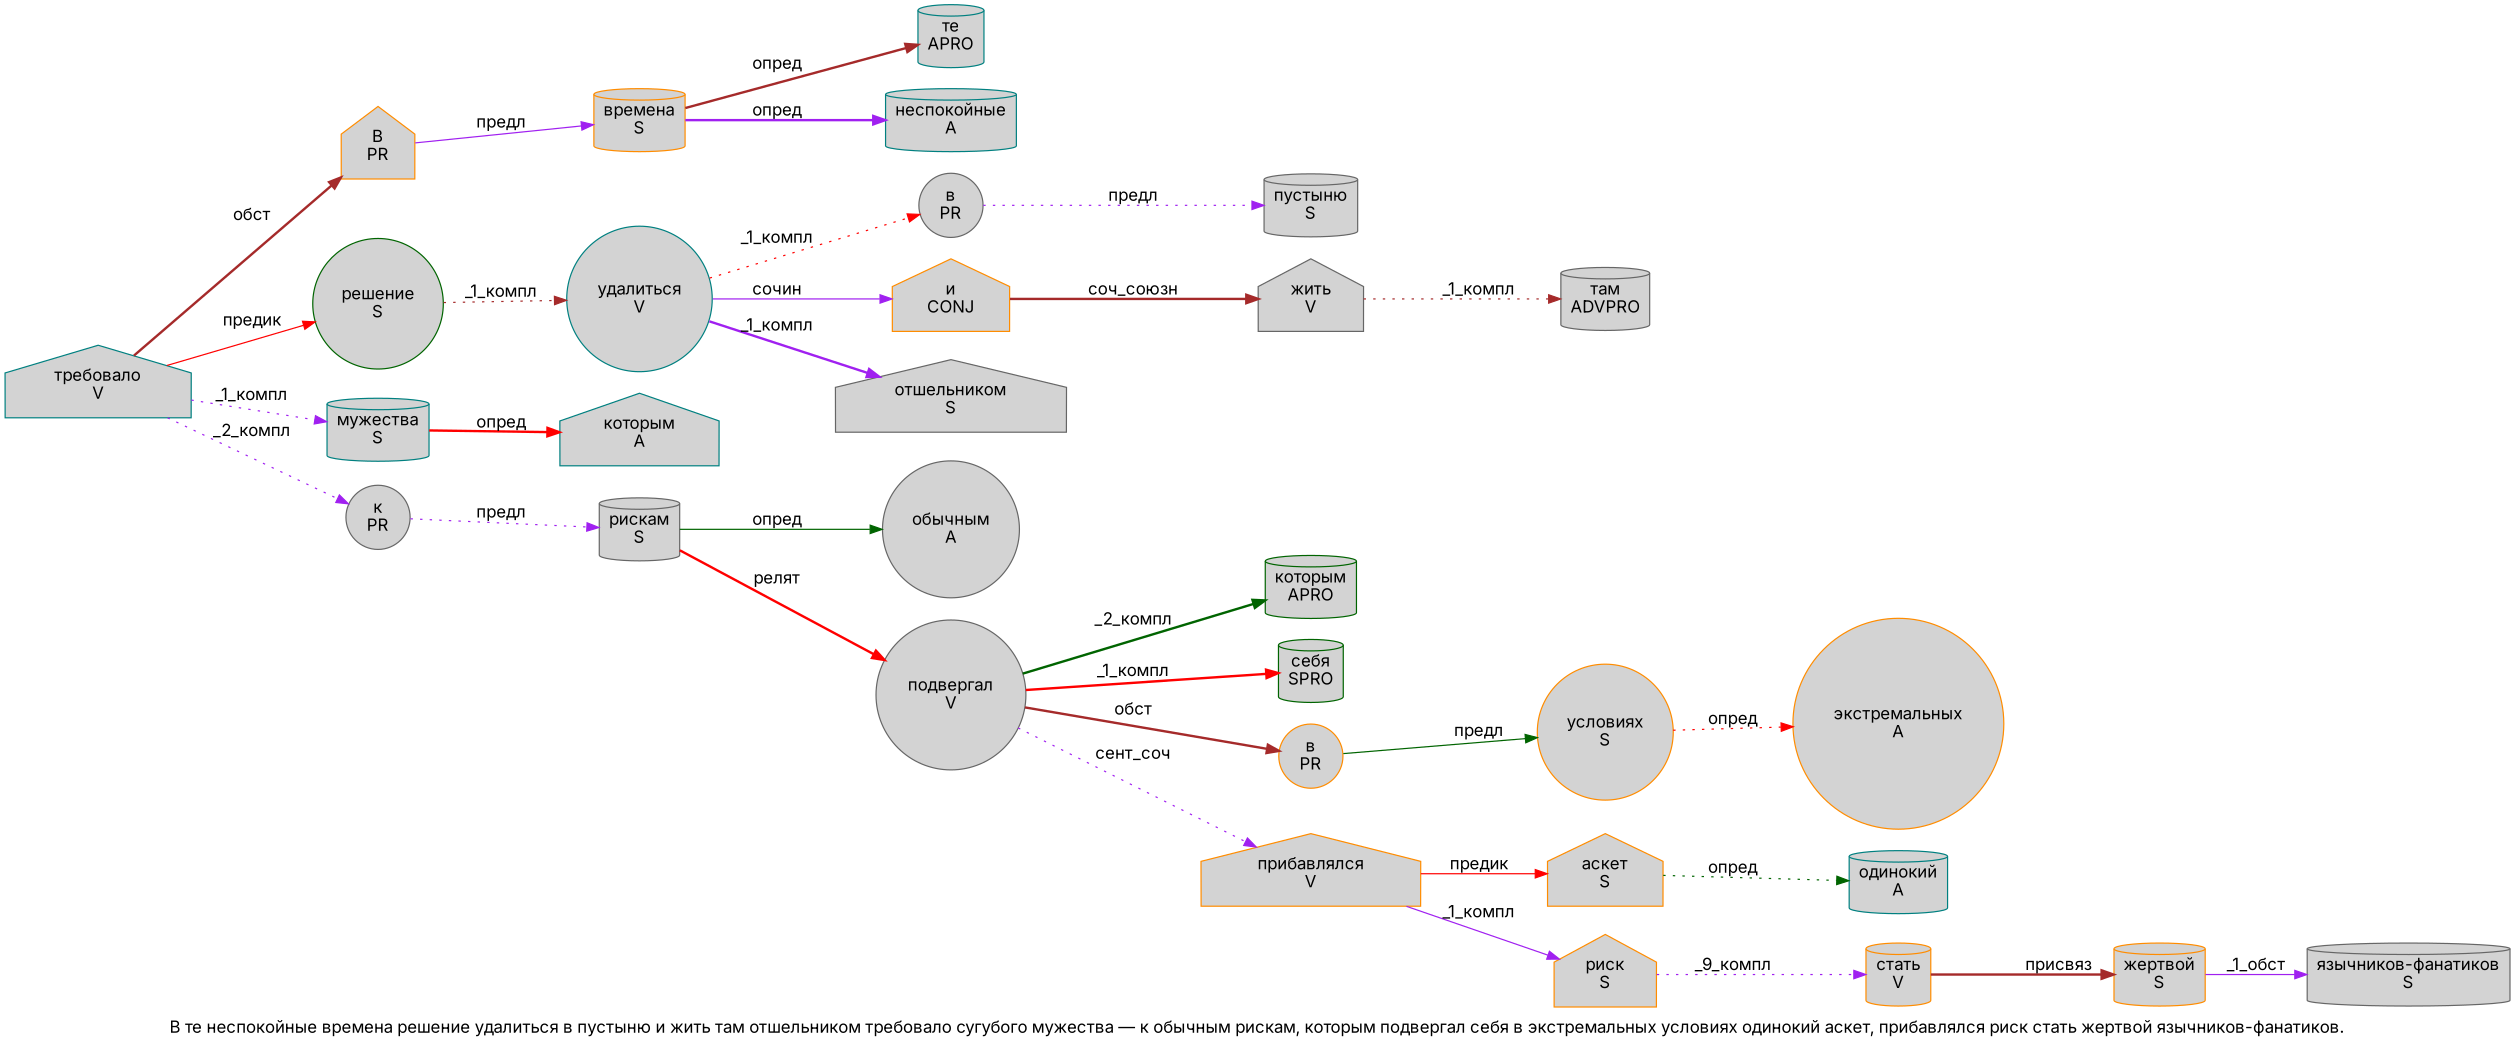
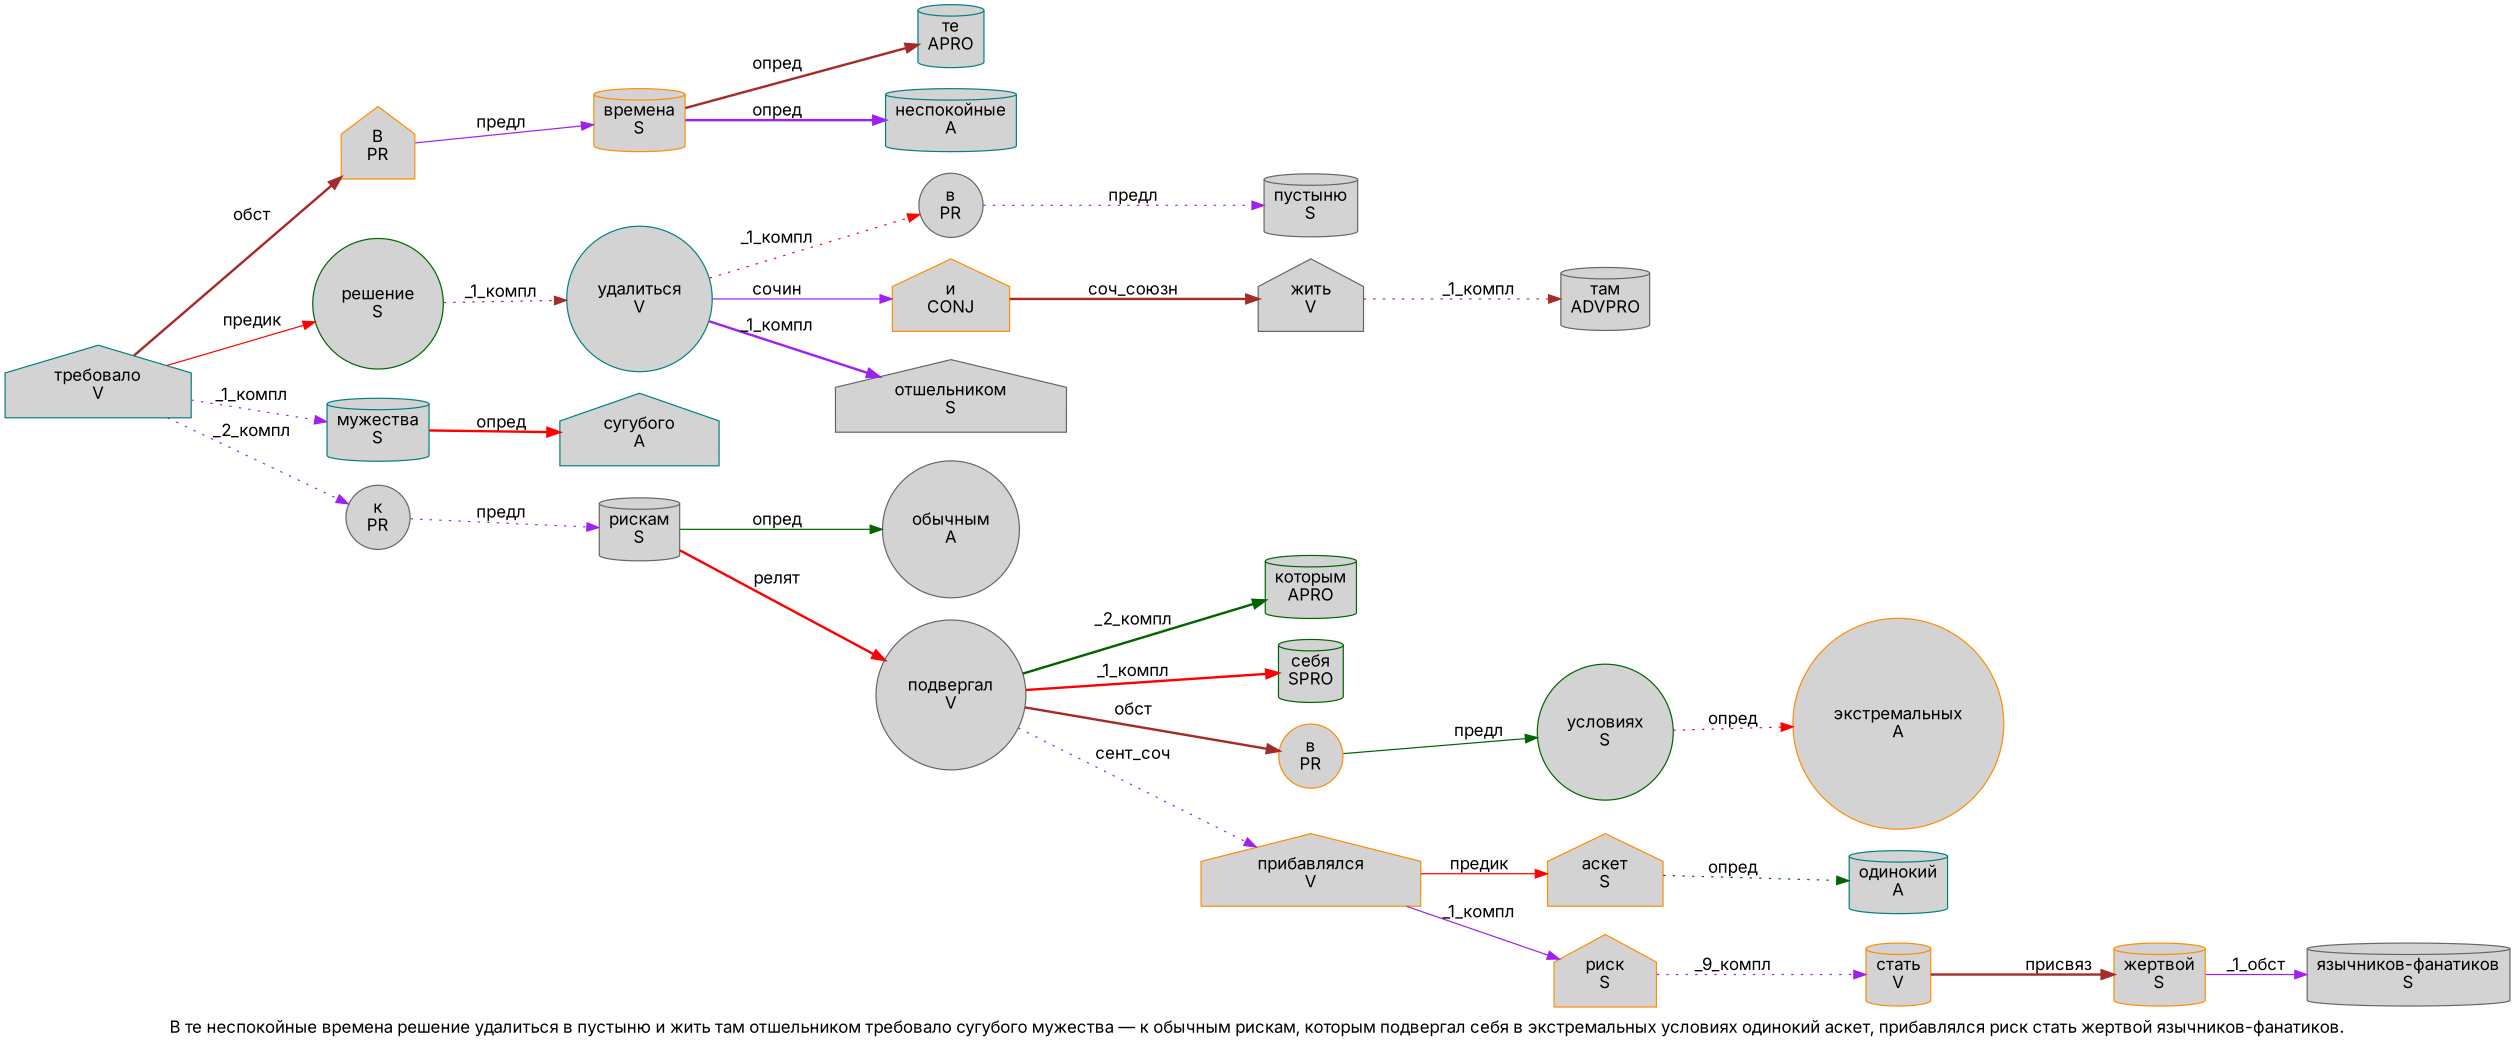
(639, 433) -> (639, 433)
(1605, 732) -> (1605, 732)
